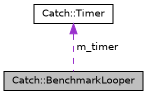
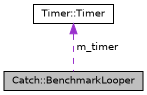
(74, 14) -> (74, 14)
